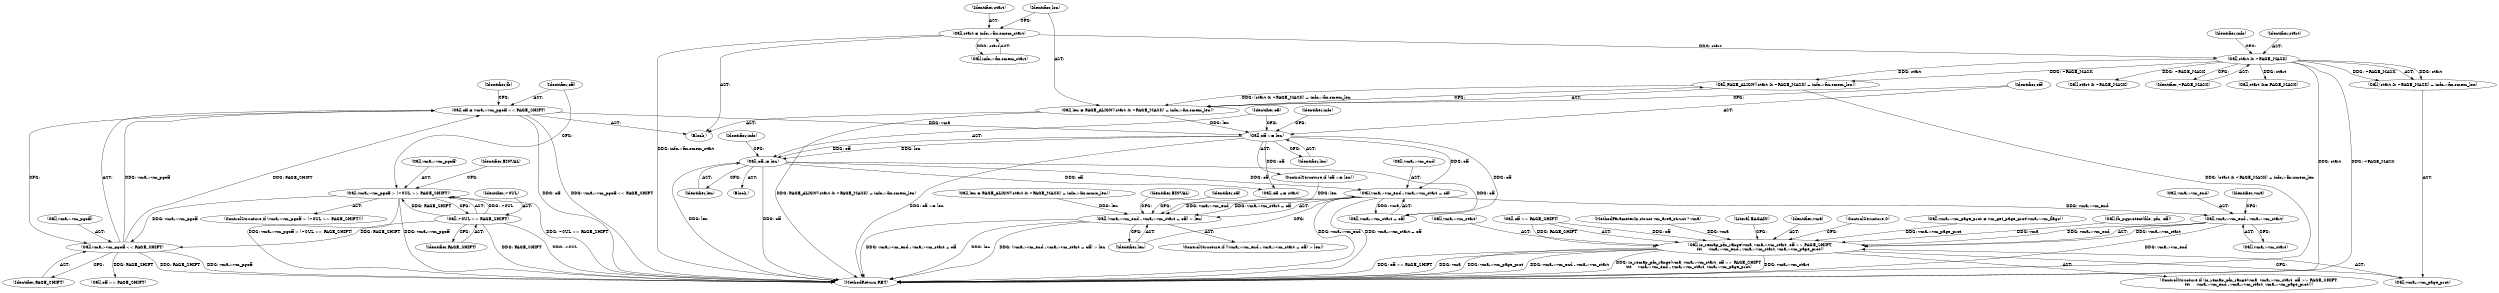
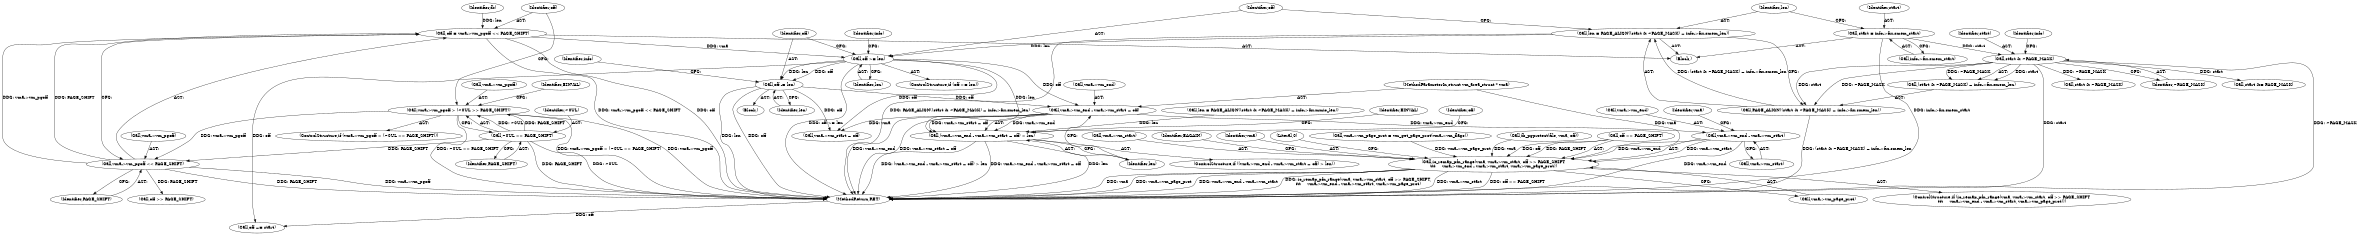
(988, 46) -> (1925, 46)
(505, 98) -> (492, 21)
(1022, 181) -> (557, 214)
(2423, 182) -> (1888, 97)
(1250, 203) -> (1012, 92)
(1398, 209) -> (1273, 97)
(1752, 219) -> (1182, 136)
(1868, 219) -> (1287, 136)
(2138, 219) -> (1544, 136)
